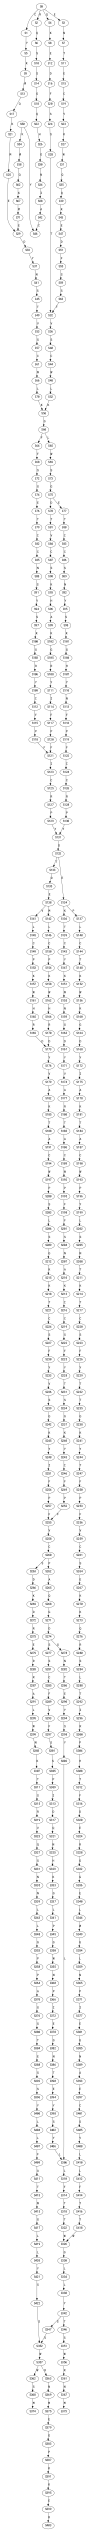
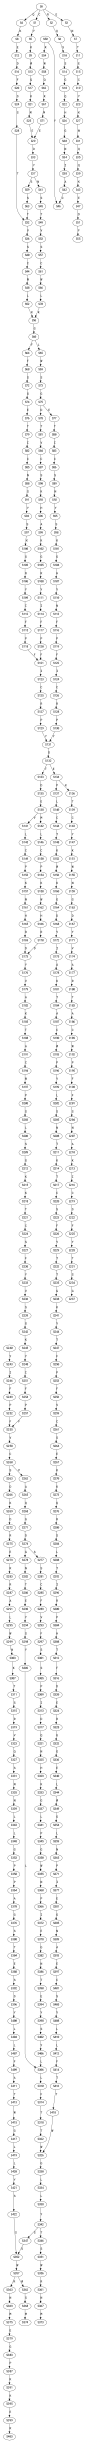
(61, 274) -> (30, 181)
(64, 1432) -> none
